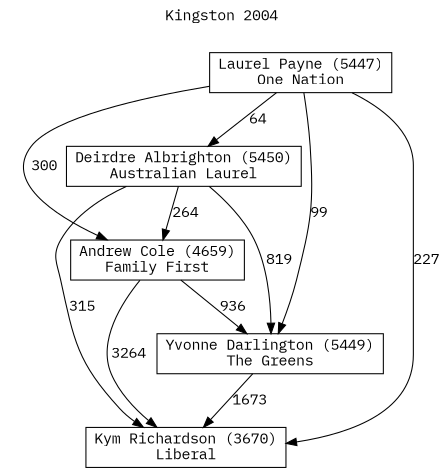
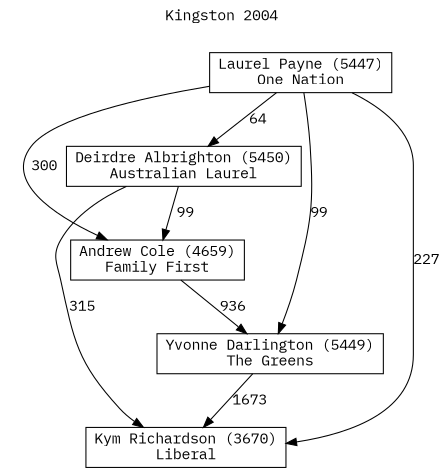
(185, 213) -> (185, 213)
(257, 247) -> none
(107, 353) -> none
